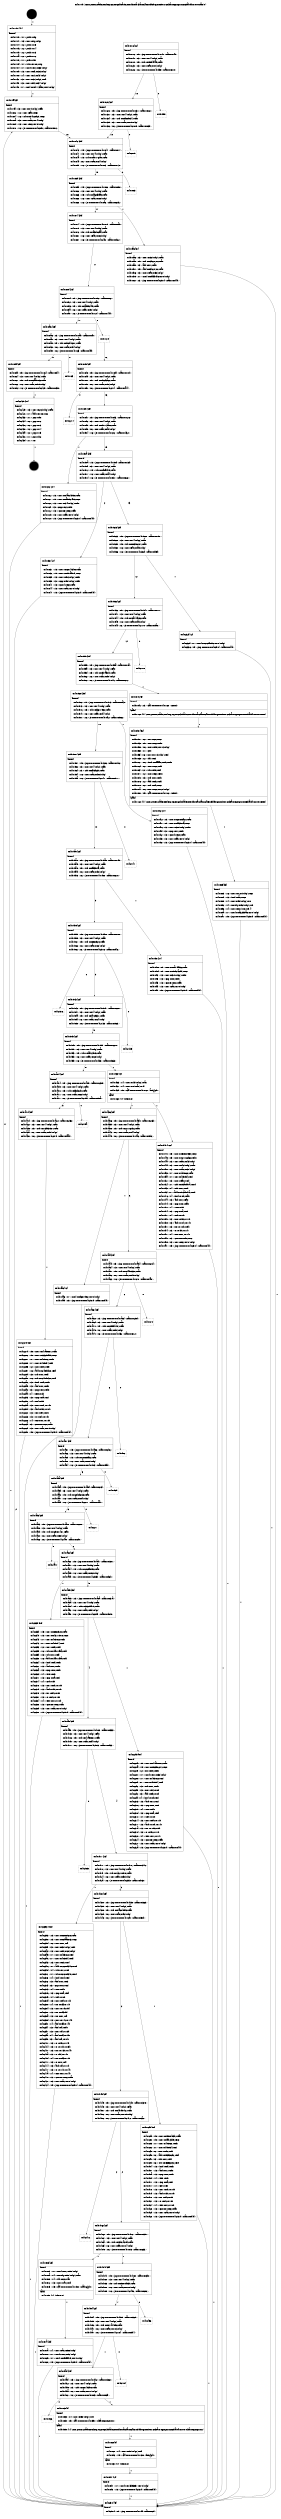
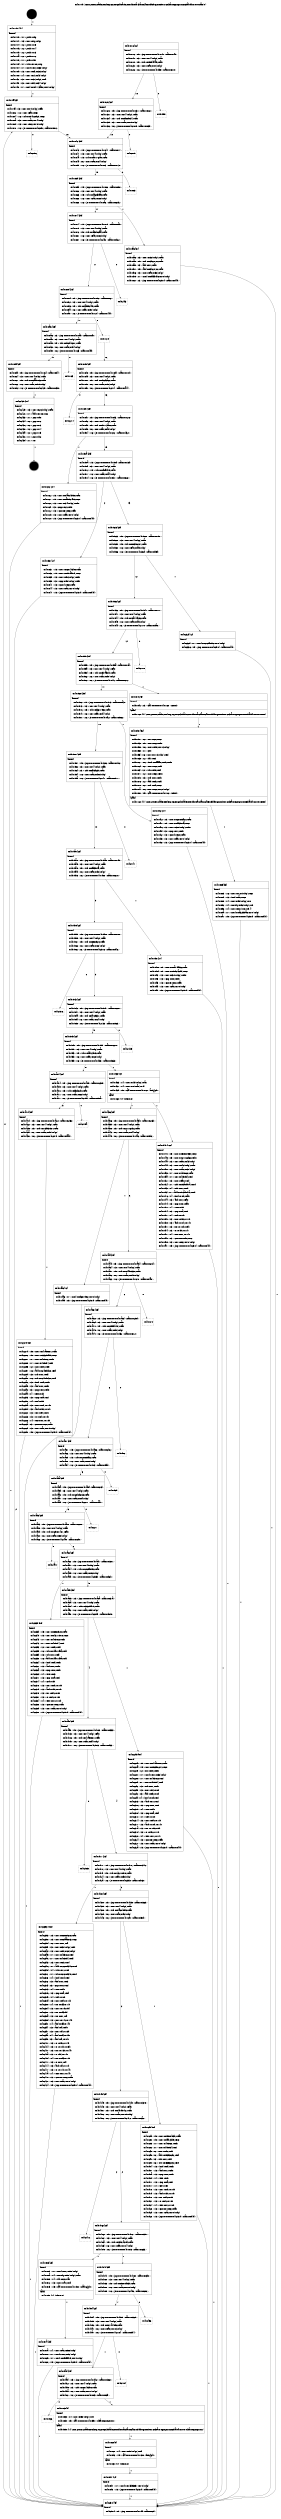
none -> (32, 153)
none -> (122, 302)
none -> (102, 687)
(124, 997) -> (121, 1035)
